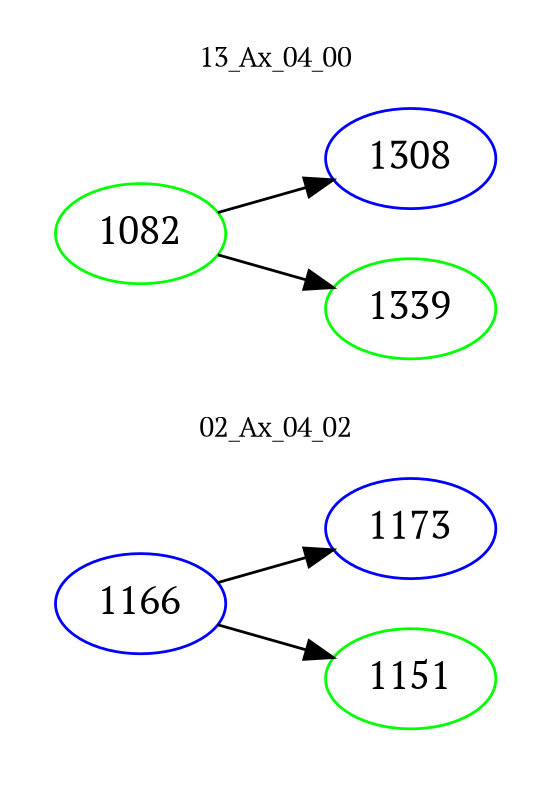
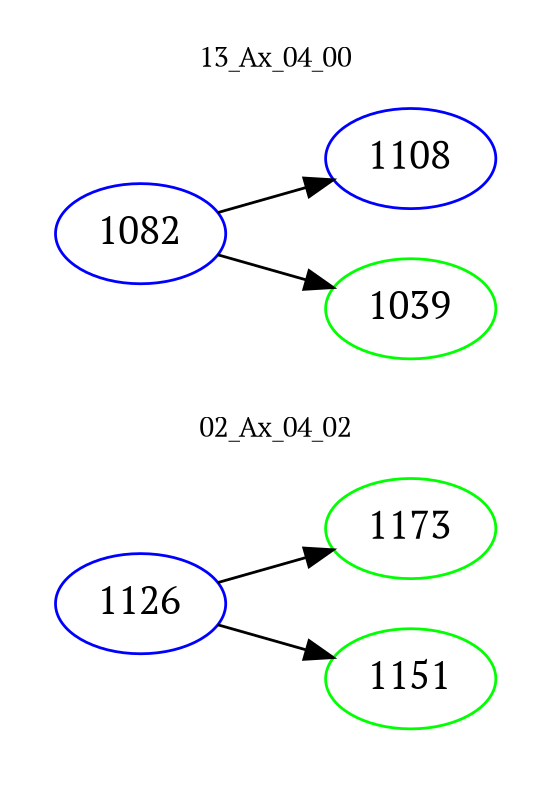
(411, 159) -> (411, 159)
(141, 234) -> (141, 234)
(411, 309) -> (411, 309)
(411, 529) -> (411, 529)
(141, 604) -> (141, 604)
